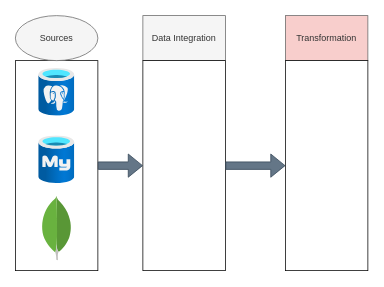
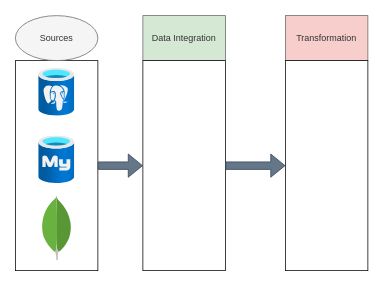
(184, 38) -> (184, 38)
